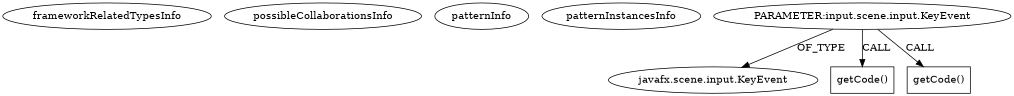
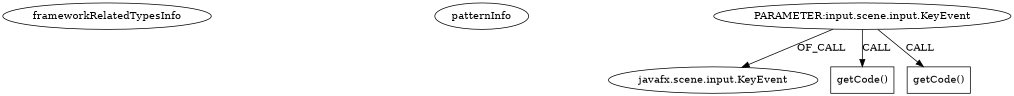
(323, 16) -> none
(621, 16) -> none
(822, 48) -> (822, 48)
